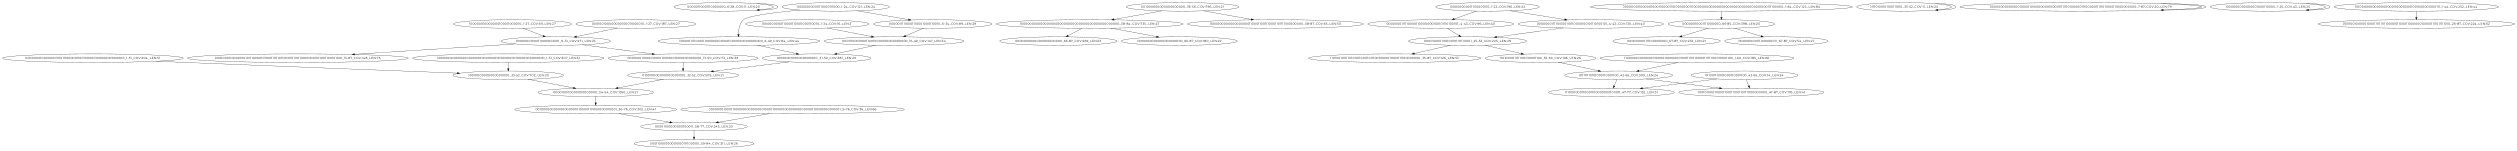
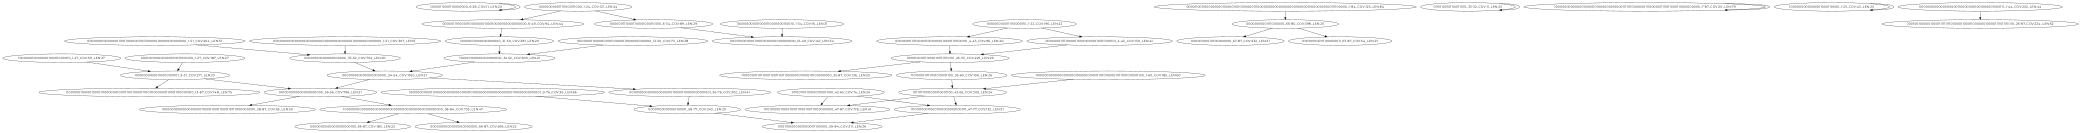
(617, 49) -> (246, 84)
(856, 49) -> none
none -> (354, 84)
none -> (891, 118)
